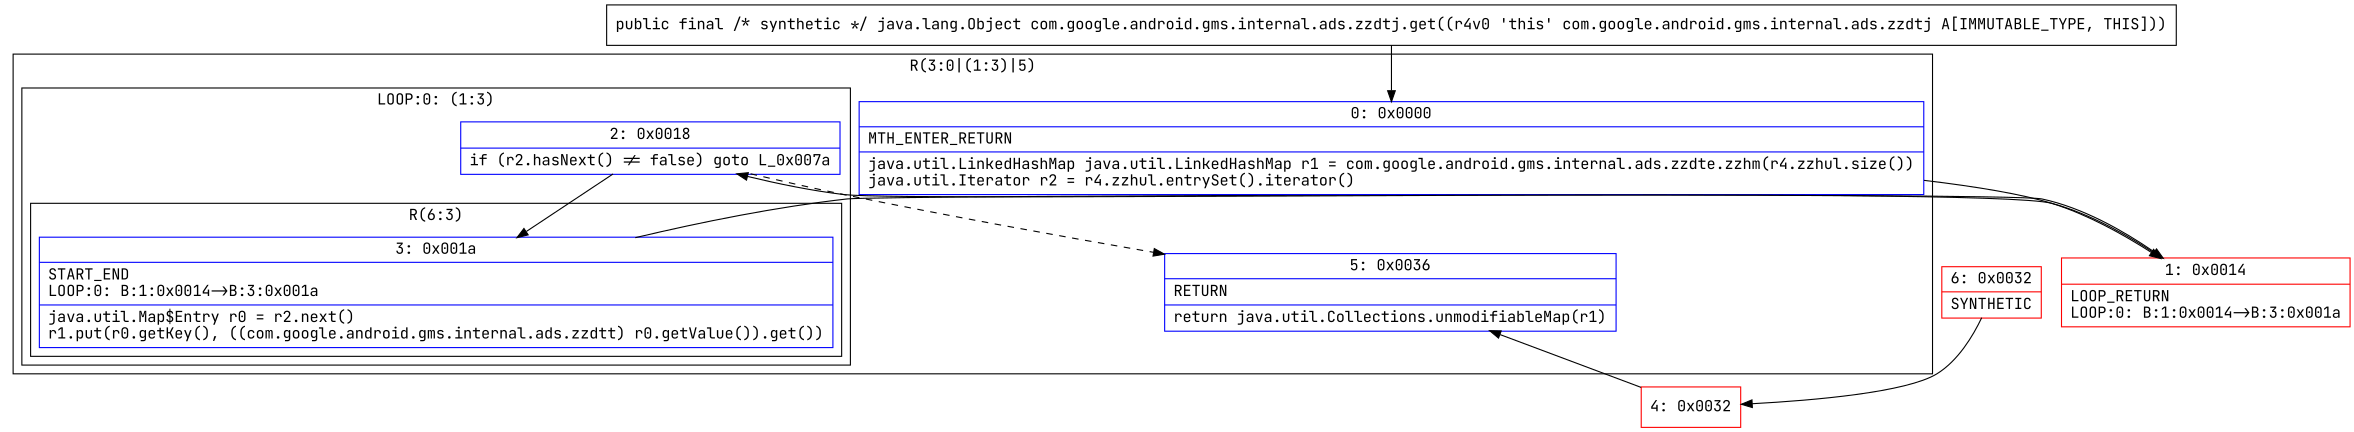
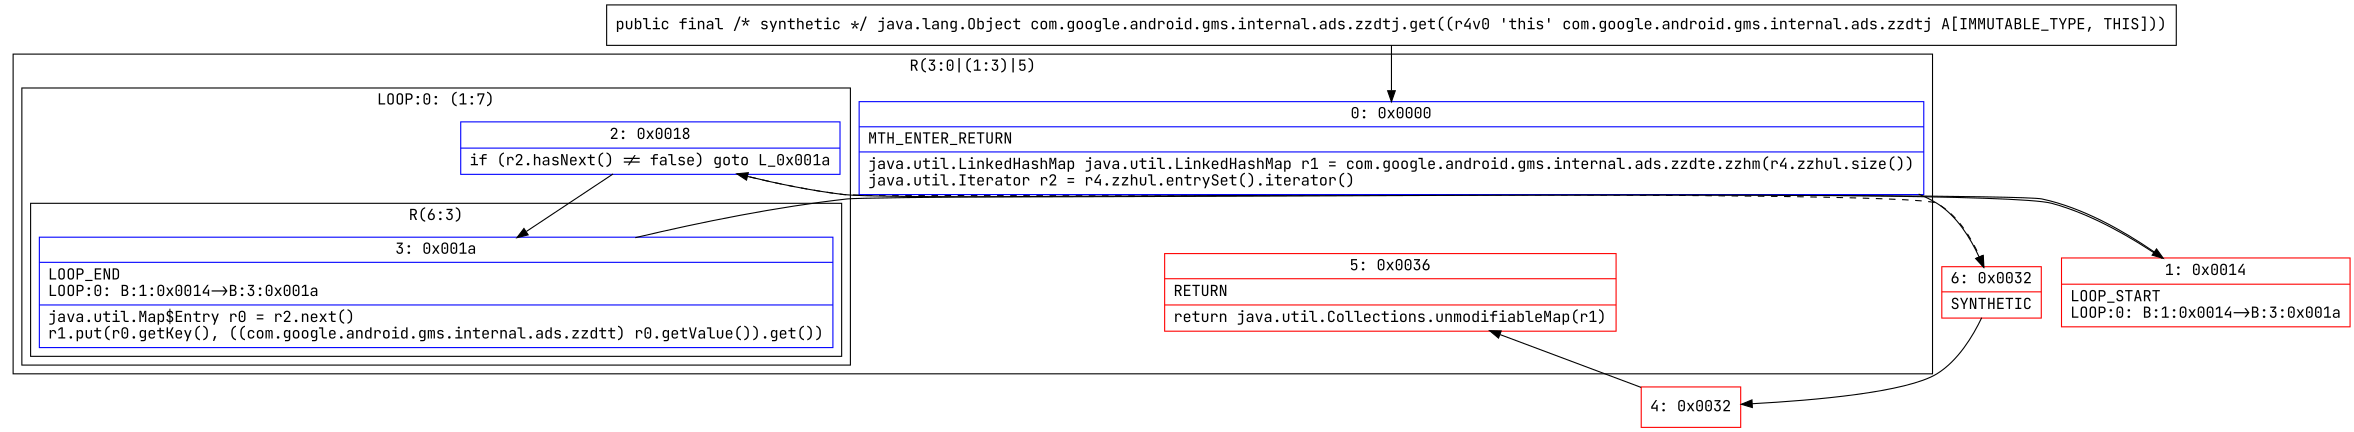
(436, 101) -> (436, 101)
(650, 161) -> (650, 161)
(1996, 191) -> (1955, 219)
(951, 216) -> (1371, 195)
(89, 275) -> (85, 275)
(1390, 292) -> (1390, 292)
(2120, 297) -> (2116, 297)
